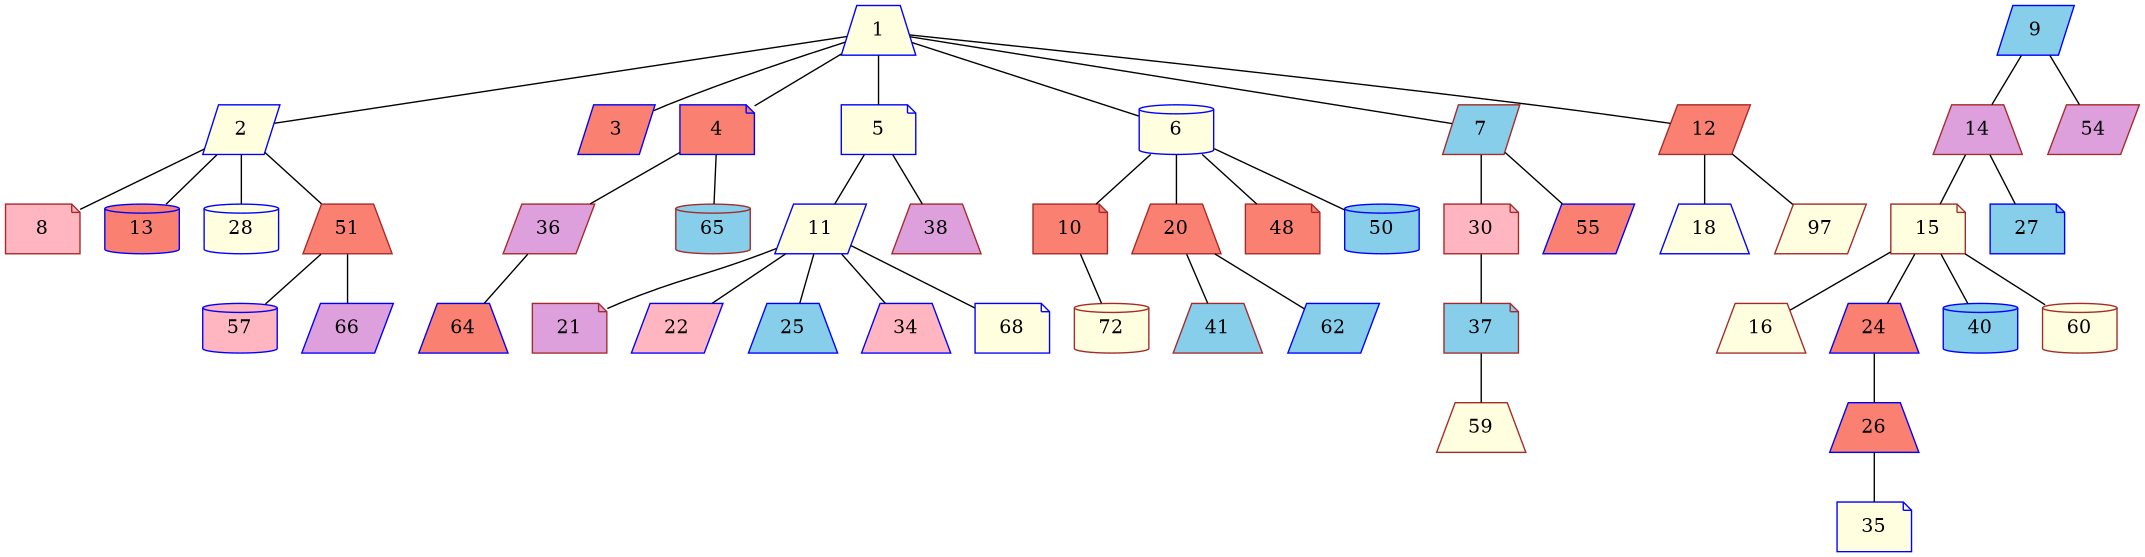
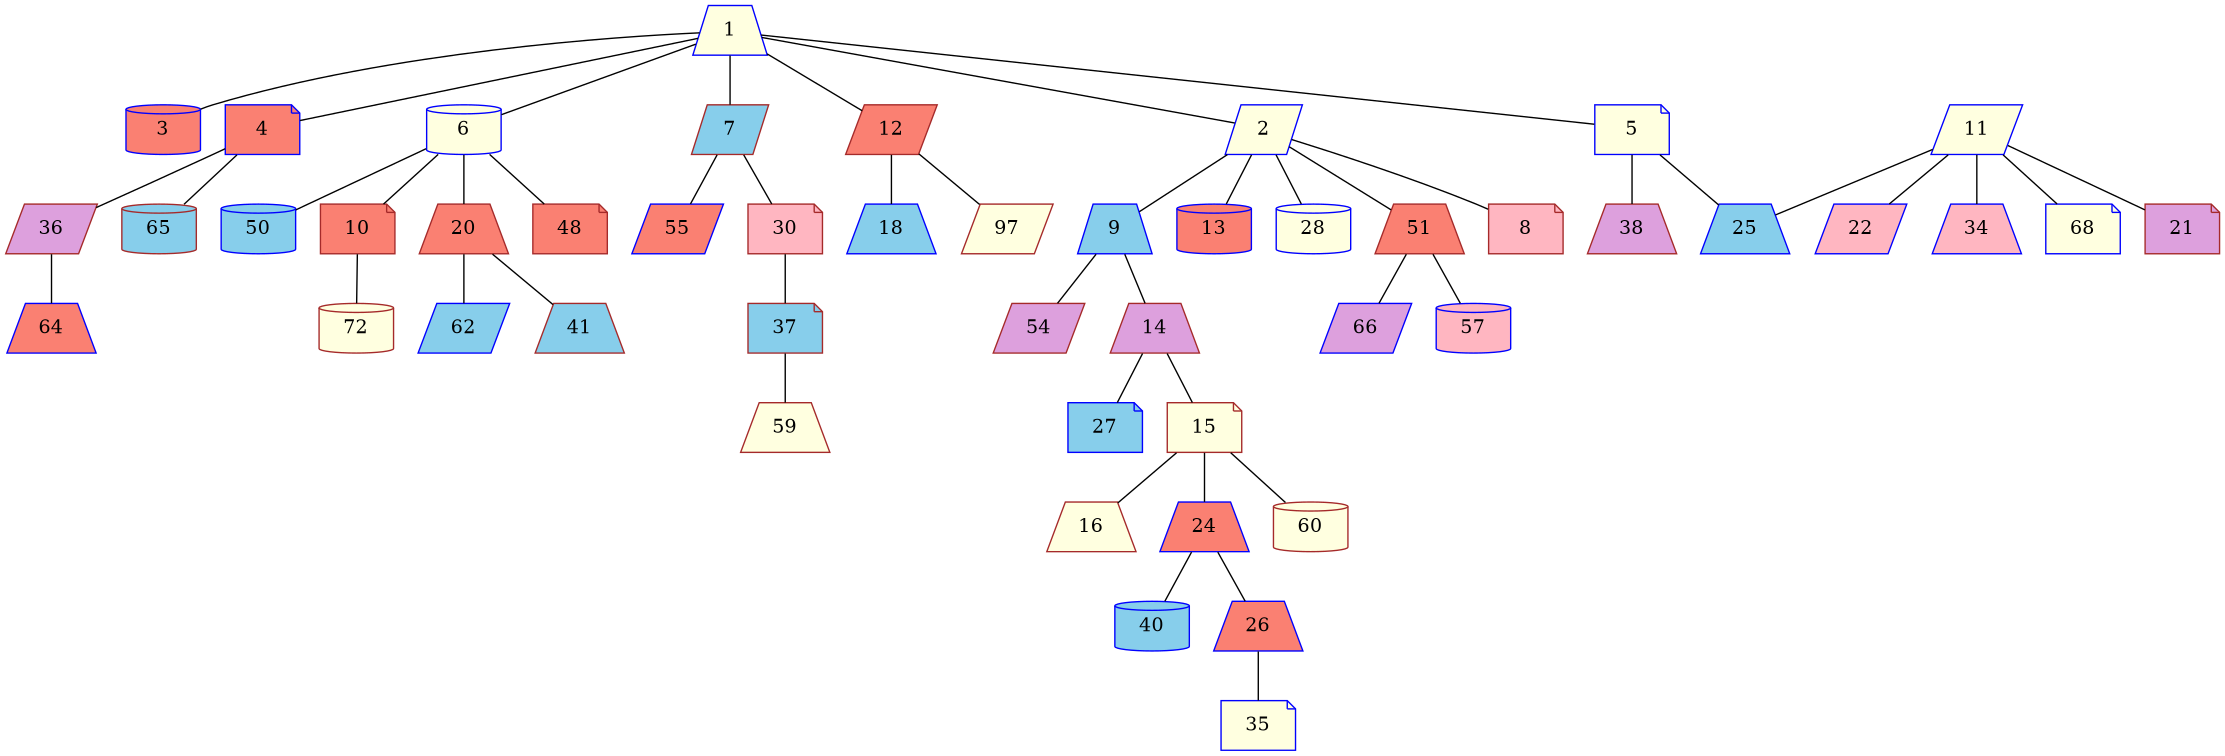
(2036, 30) -> (1115, 229)
(616, 130) -> (163, 130)
(849, 179) -> (1689, 180)
none -> (1183, 183)
(1705, 229) -> (891, 229)
(1954, 279) -> (1178, 577)
